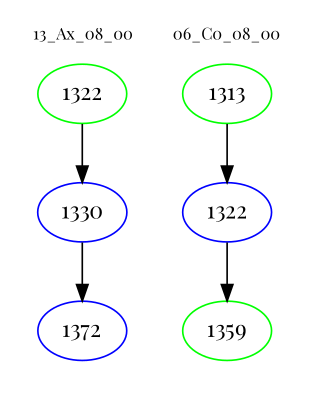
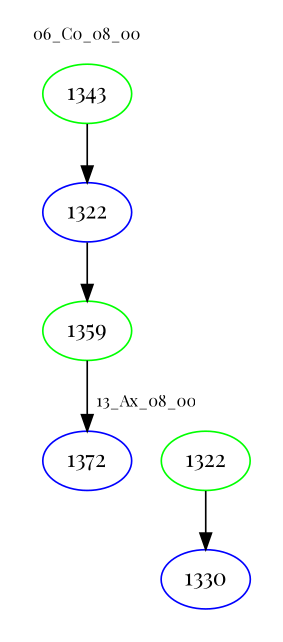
(227, 94) -> (87, 94)
(82, 263) -> (87, 397)
